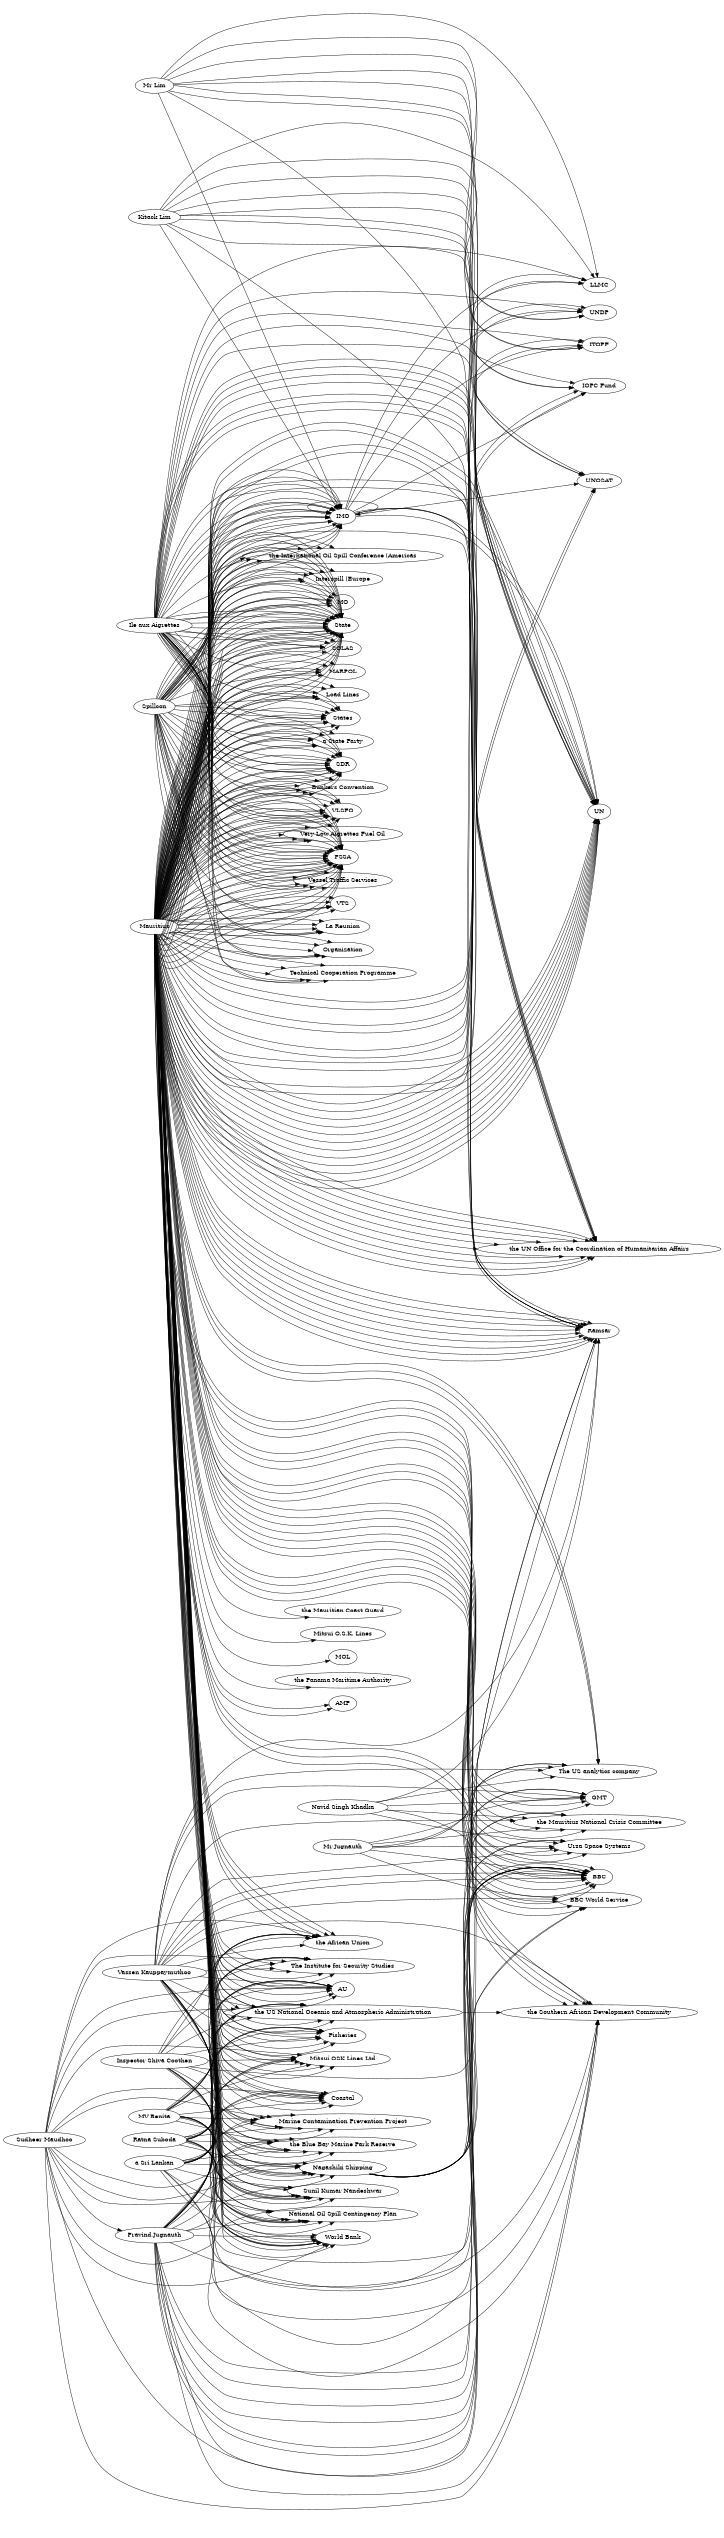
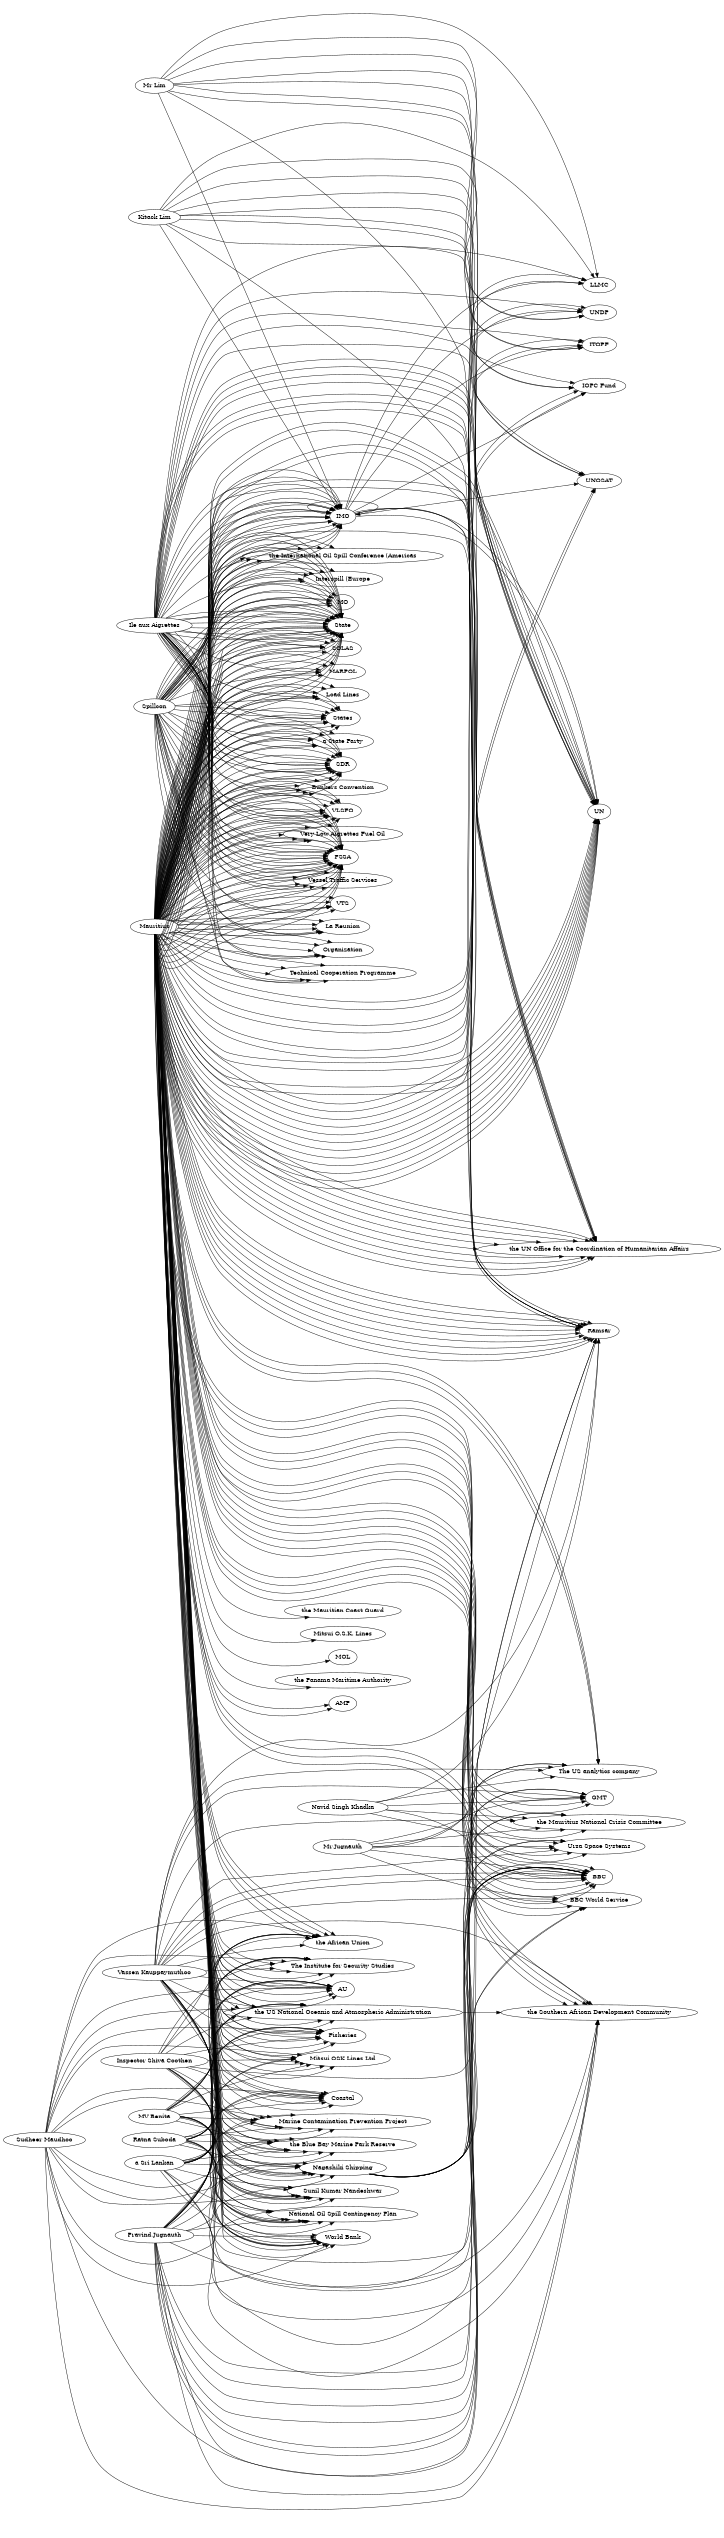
(225, 2086) -> none
(75, 2196) -> (154, 2029)
